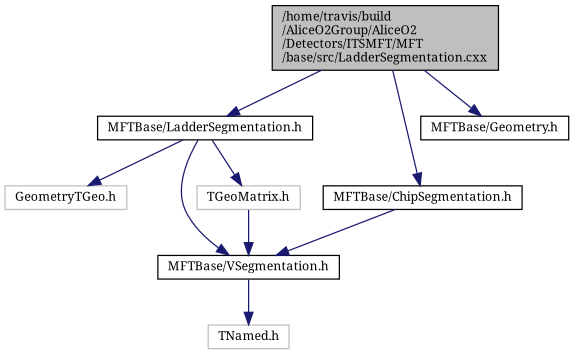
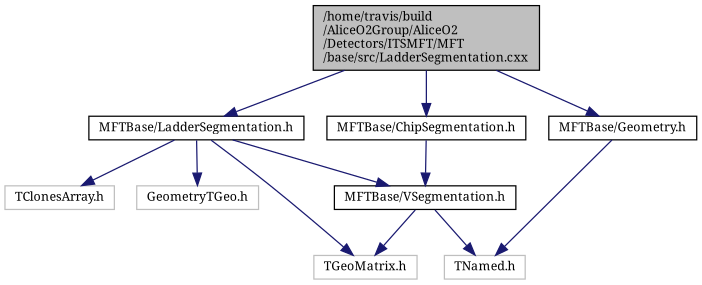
none -> (558, 193)
none -> (60, 198)
(249, 226) -> (399, 228)
